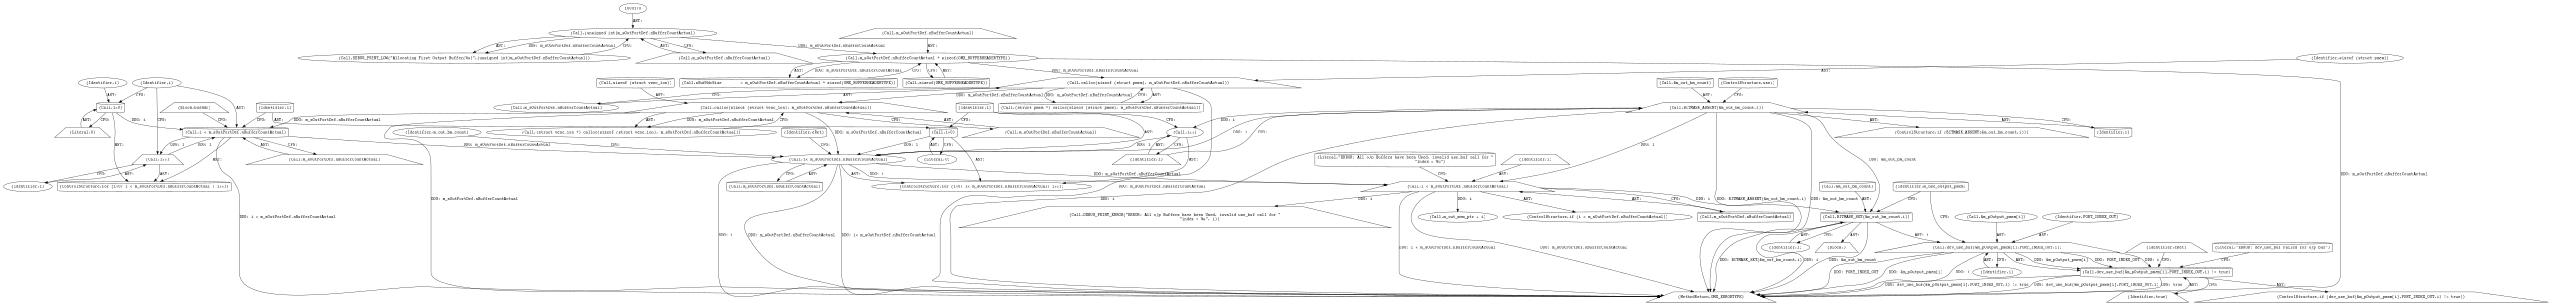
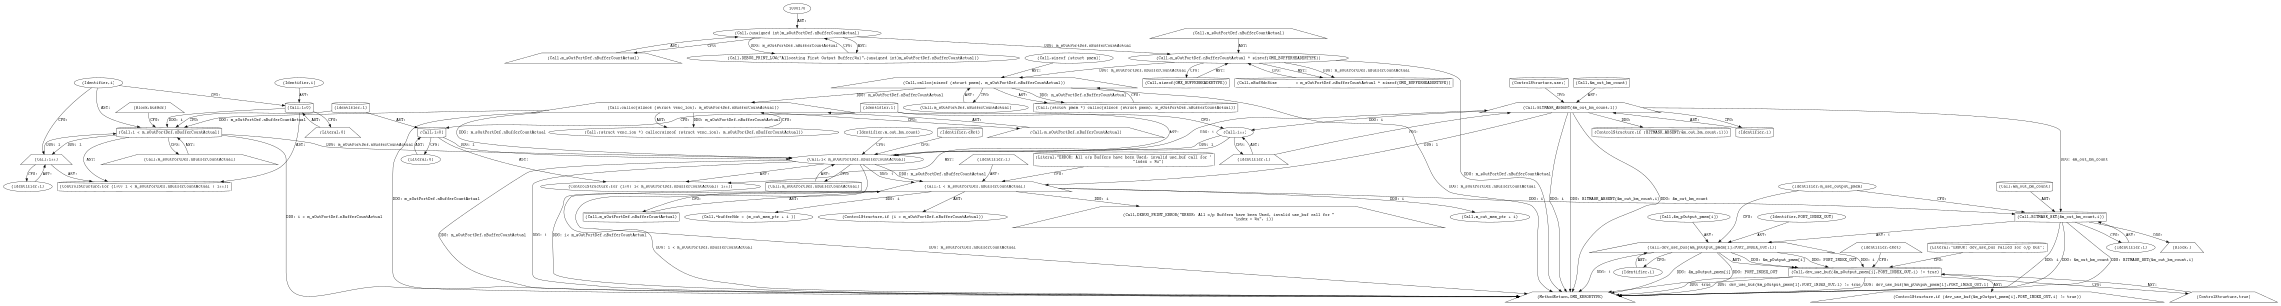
(2350, 58) -> (1069, 58)
(635, 83) -> none
(1876, 120) -> (1627, 120)
(1962, 132) -> (1661, 132)
(1931, 187) -> (1827, 187)
none -> (749, 217)
(1856, 235) -> (2159, 235)
(2148, 297) -> (2224, 297)
